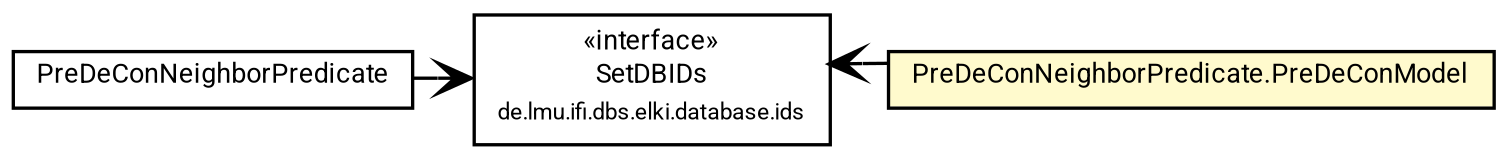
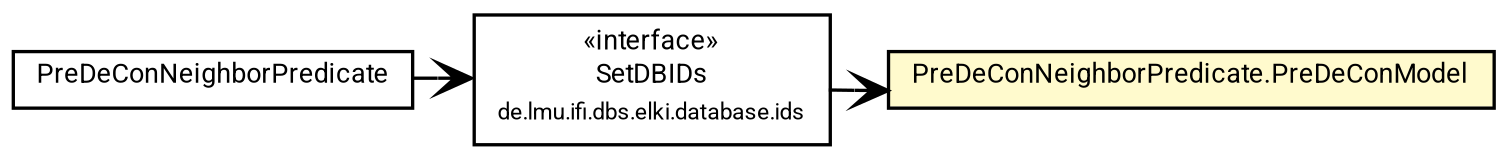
(875, 63) -> (842, 90)
